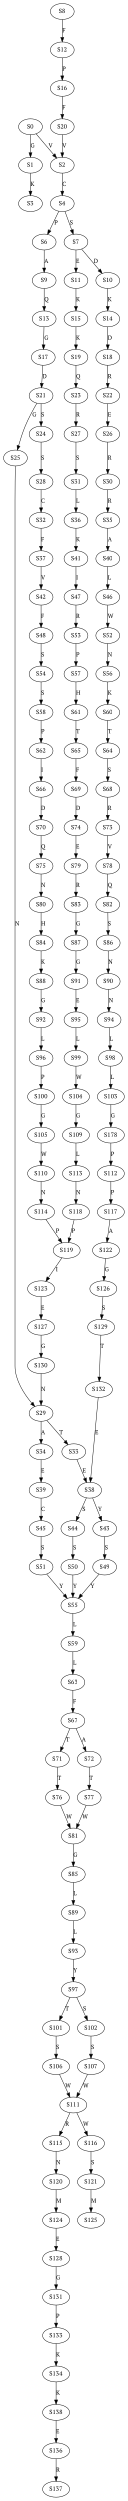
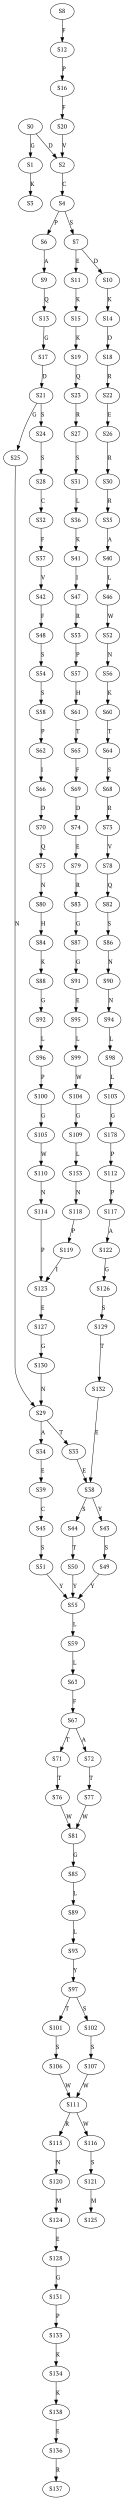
(51, 146) -> (51, 146)
(76, 1174) -> (76, 1174)
(53, 1229) -> (41, 1248)
(75, 1548) -> (75, 1548)
